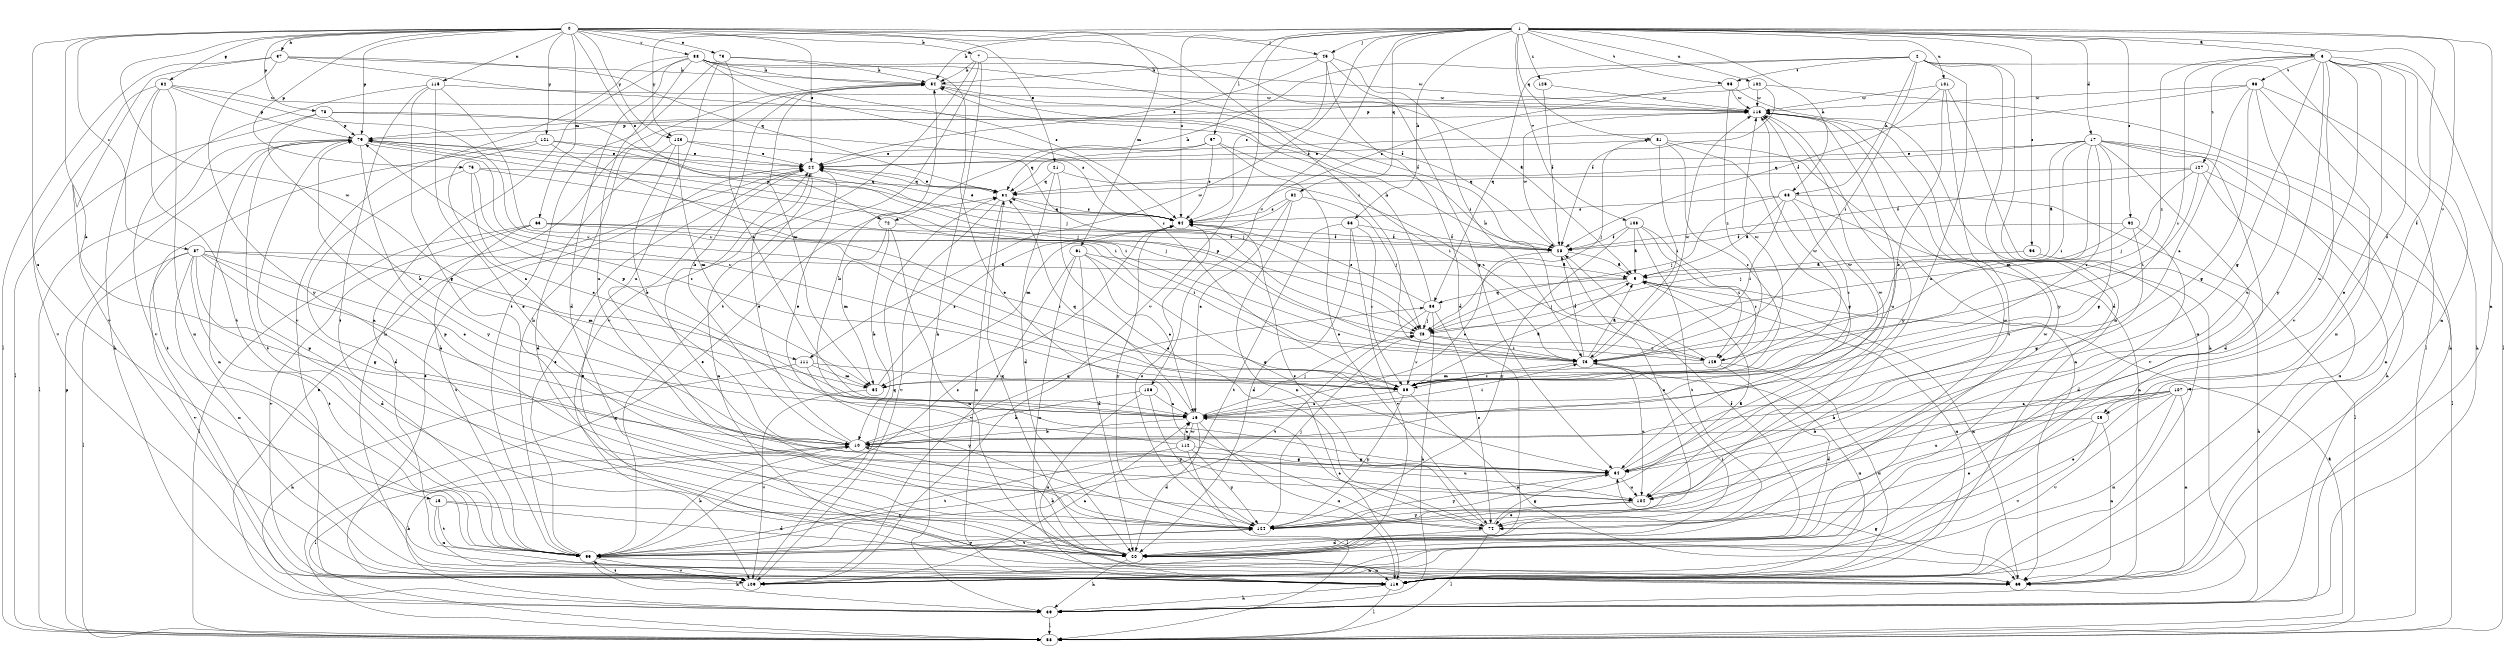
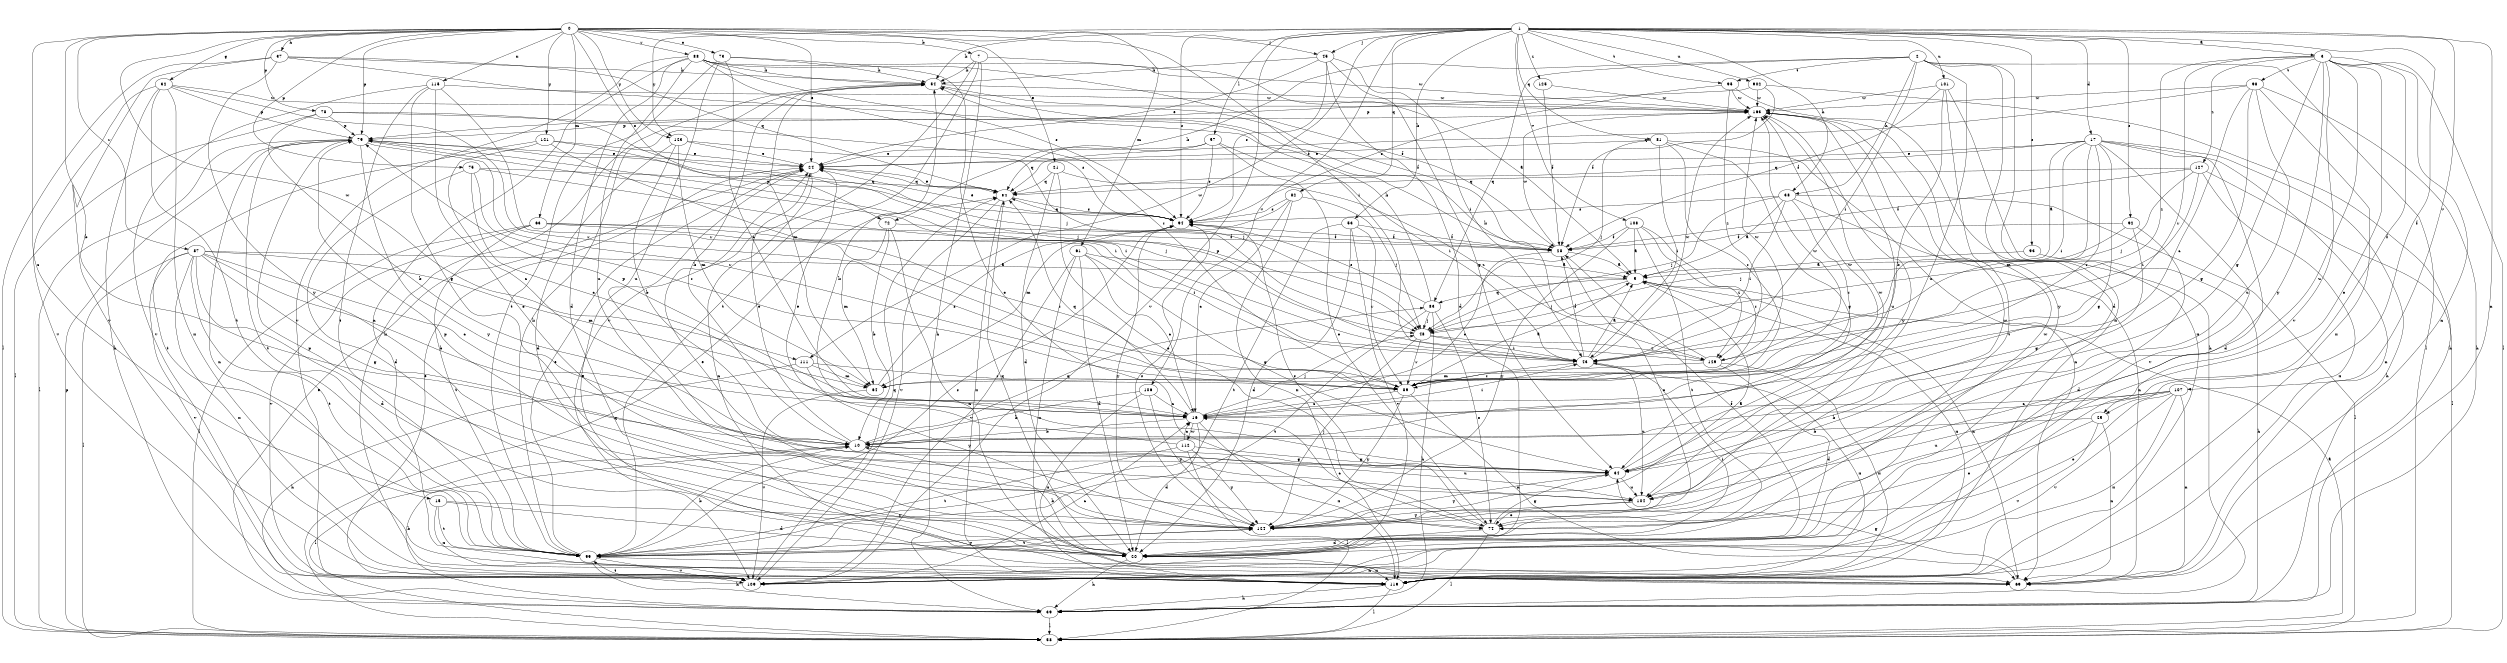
(1757, 84) -> (1757, 84)
(1757, 112) -> (1757, 112)
(1310, 419) -> (1330, 422)
